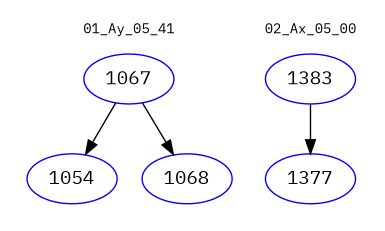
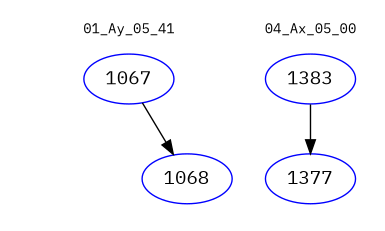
(311, 30) -> (311, 30)
(72, 179) -> none
